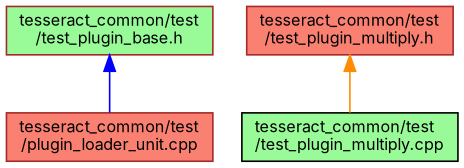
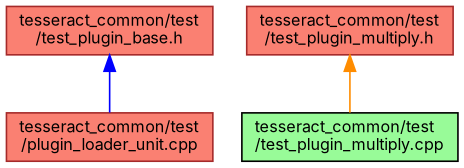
(110, 31) -> (110, 31)
